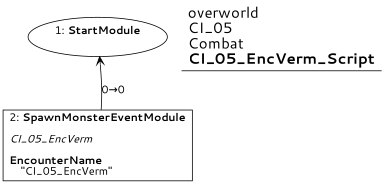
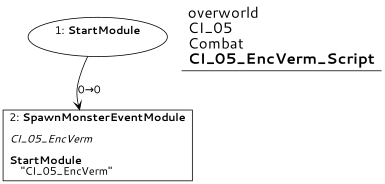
(102, 87) -> (79, 79)
(56, 161) -> (46, 161)
